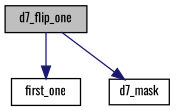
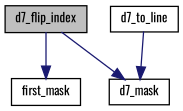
(46, 19) -> (46, 19)
none -> (144, 19)
(46, 92) -> (46, 92)
